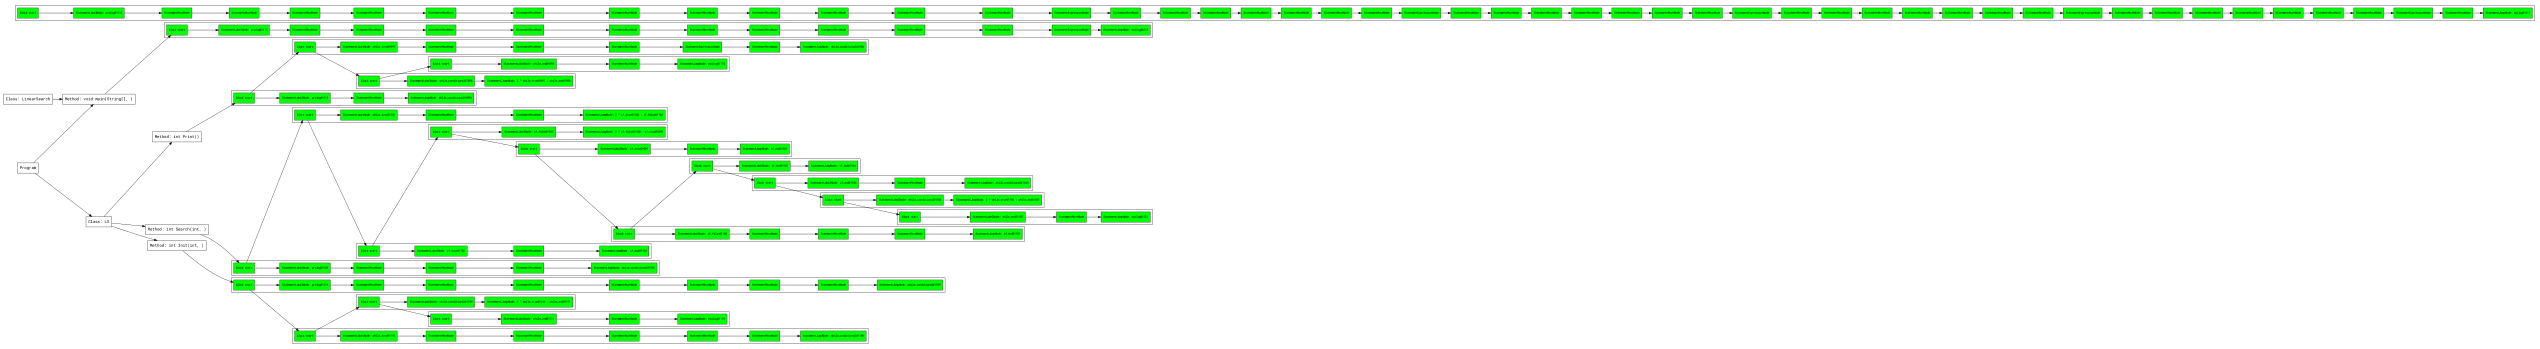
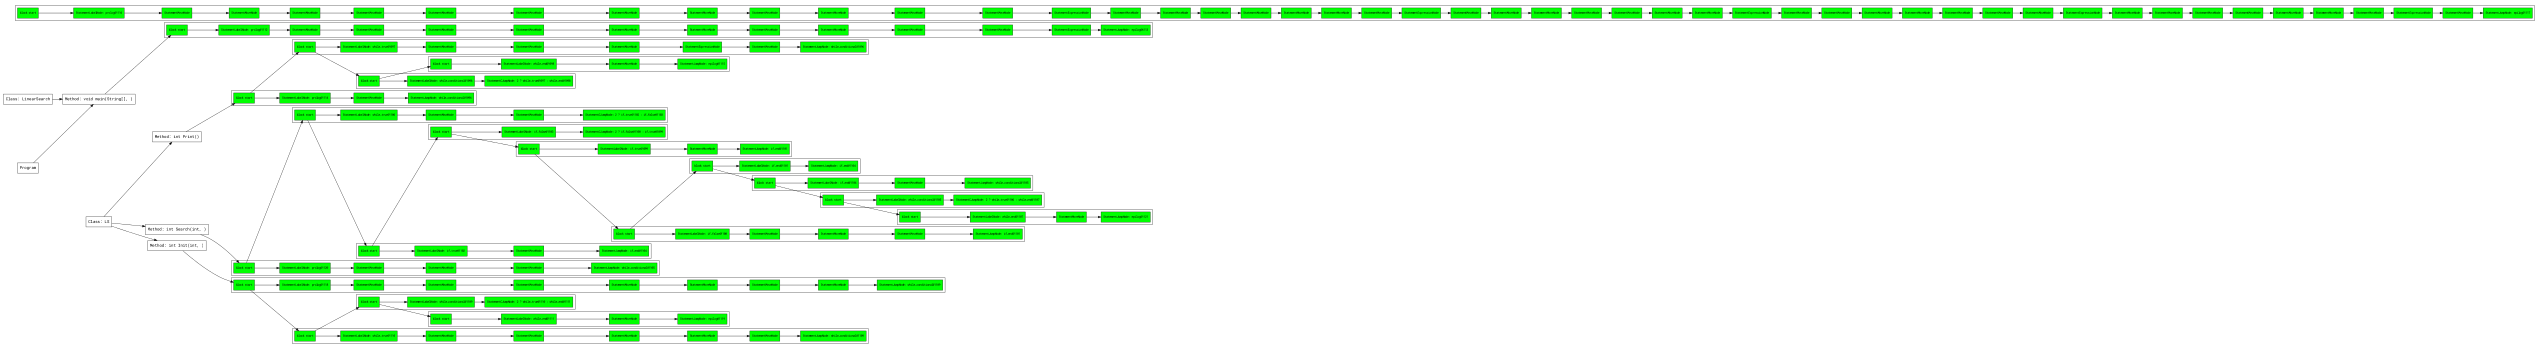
(62, 194) -> none
